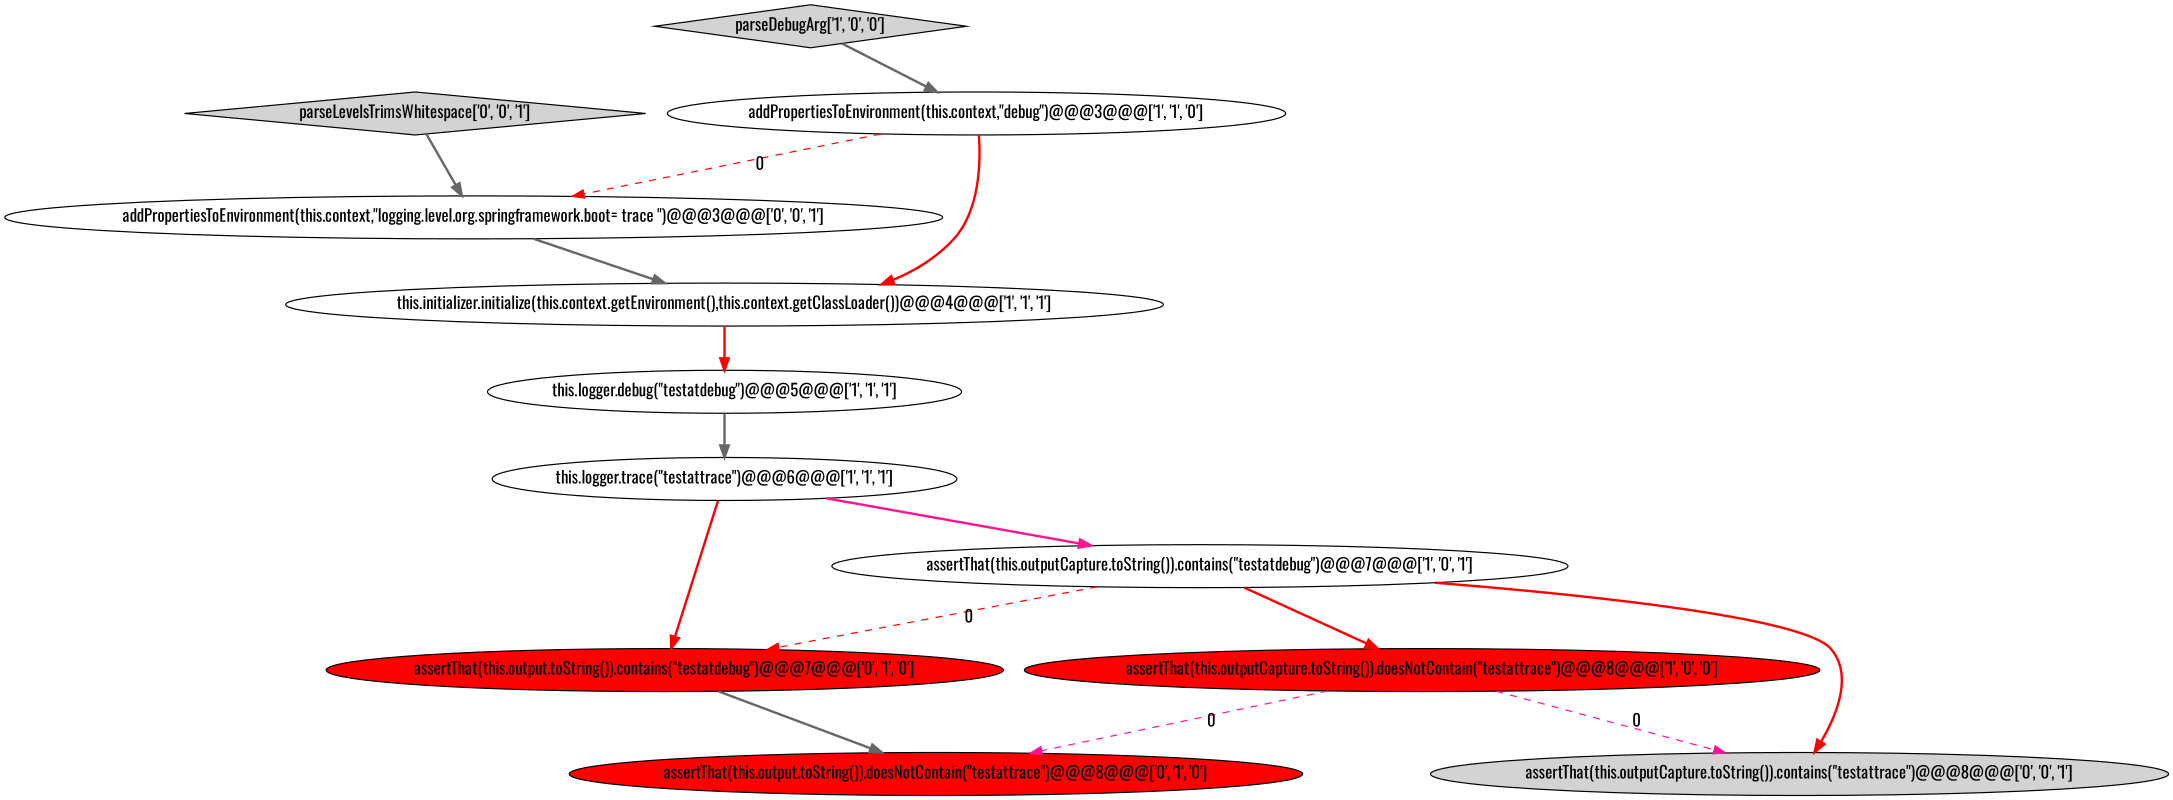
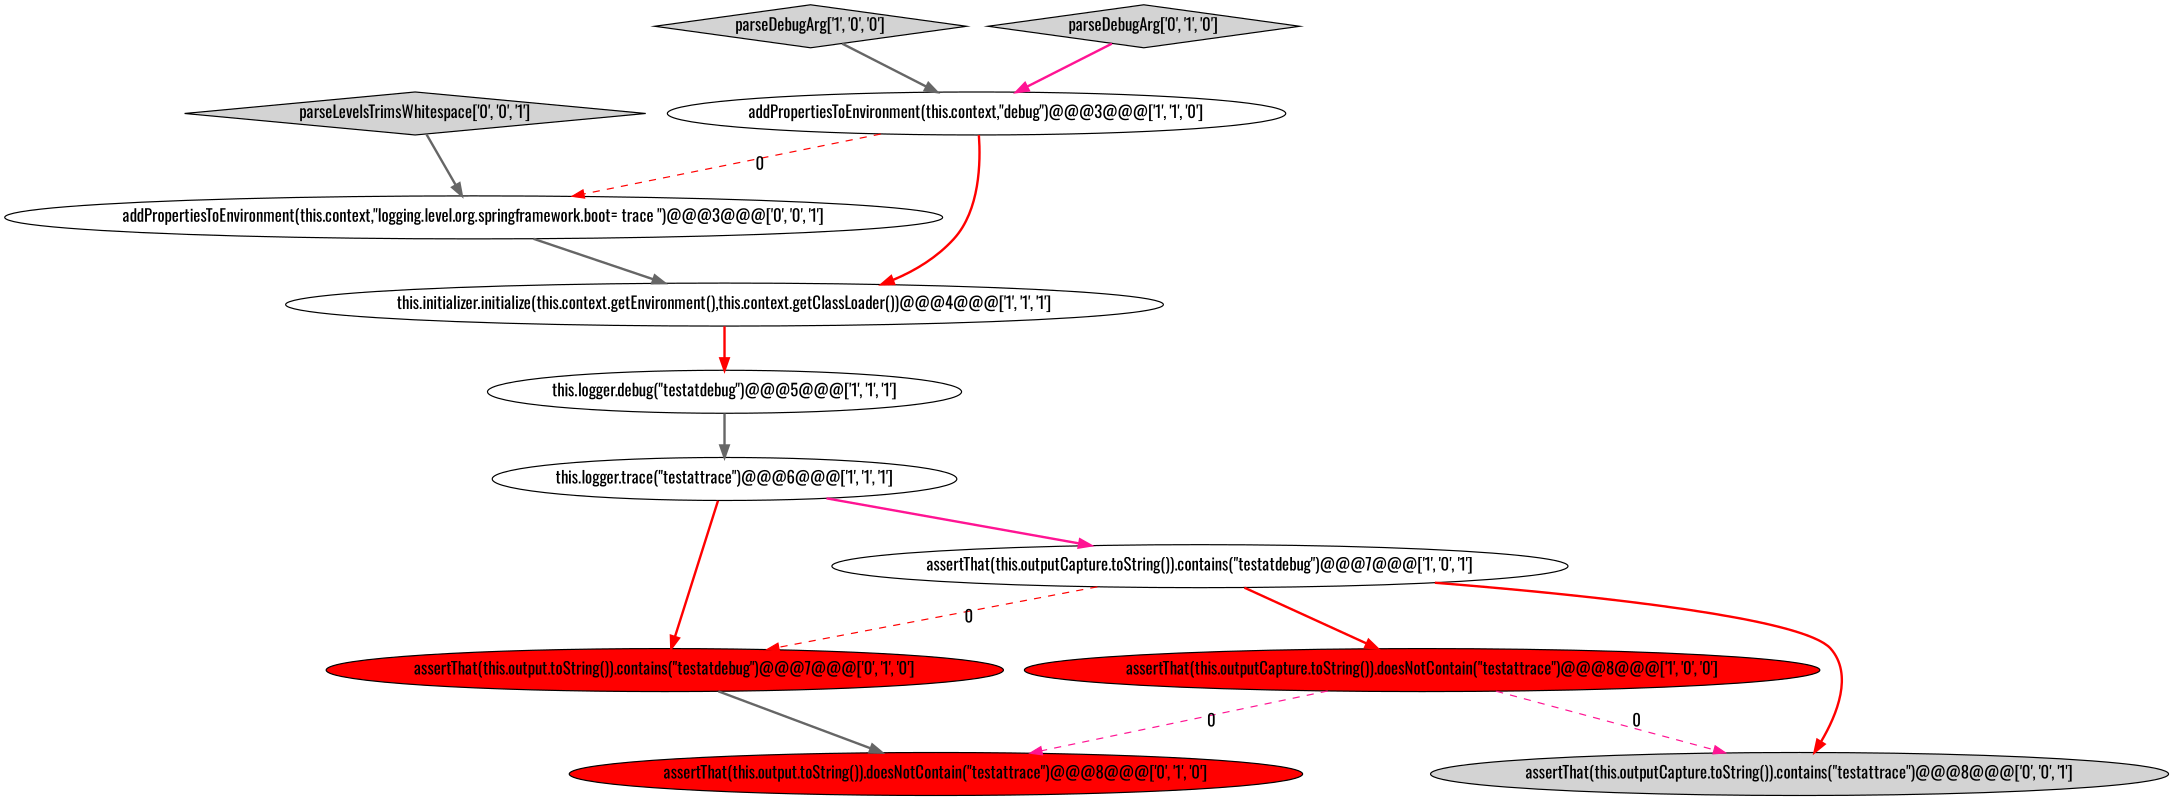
none -> (1144, 26)
